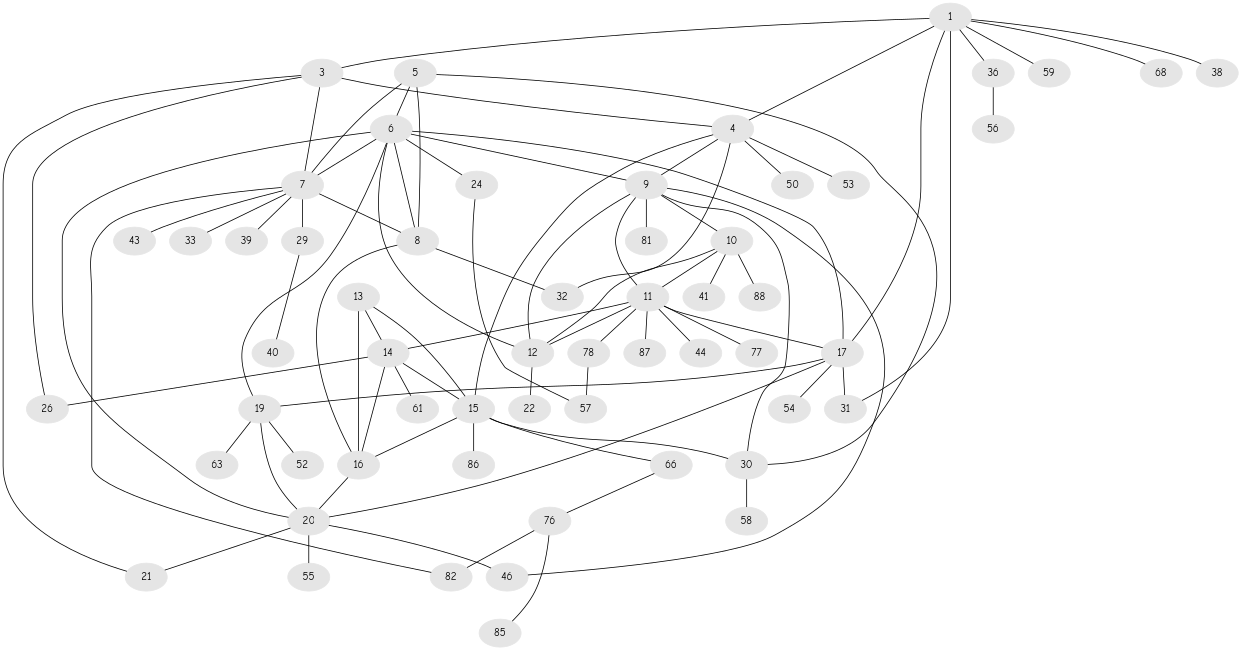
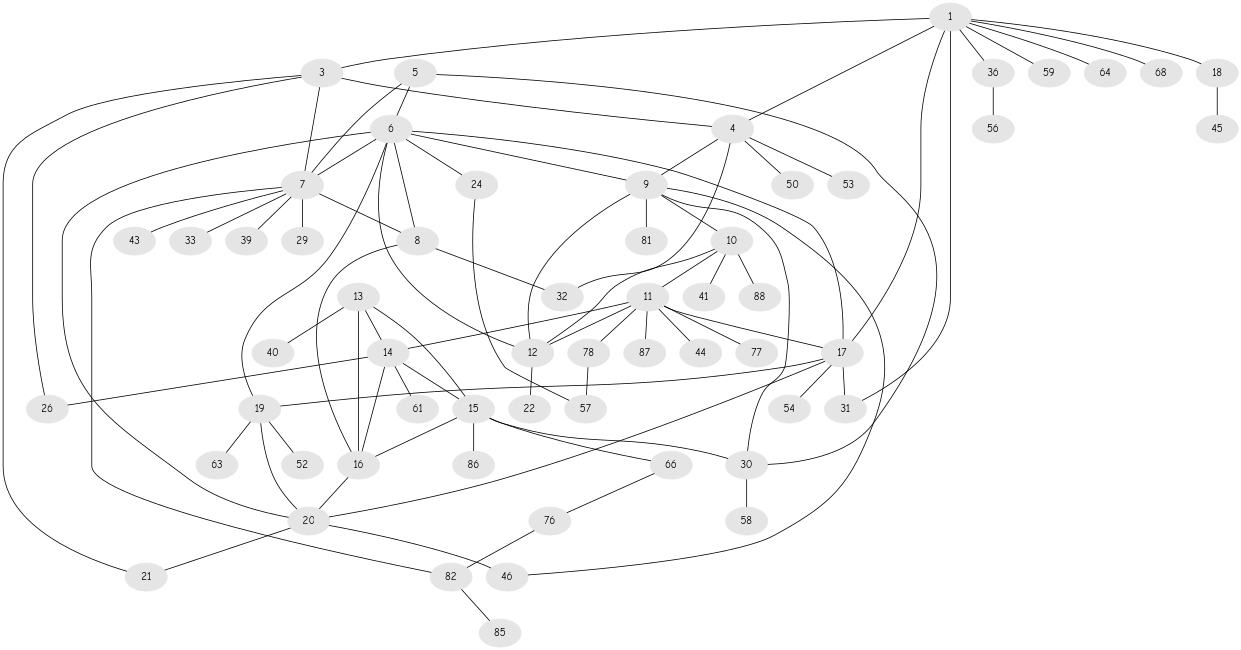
none -> (1105, 73)
(1217, 73) -> (1217, 73)
none -> (1217, 129)
(420, 157) -> none
(551, 225) -> none
(616, 242) -> none
(287, 299) -> (311, 328)
(309, 577) -> none
(539, 582) -> (476, 605)
